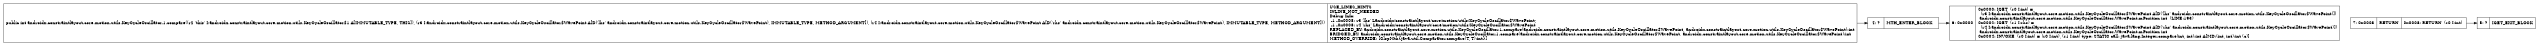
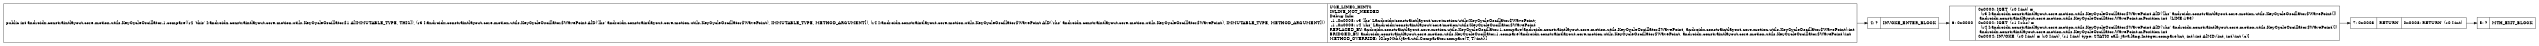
(1910, 23) -> (1910, 23)
none -> (2344, 23)
(2513, 23) -> (2513, 23)
